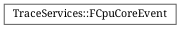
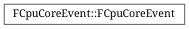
(90, 14) -> (94, 14)
